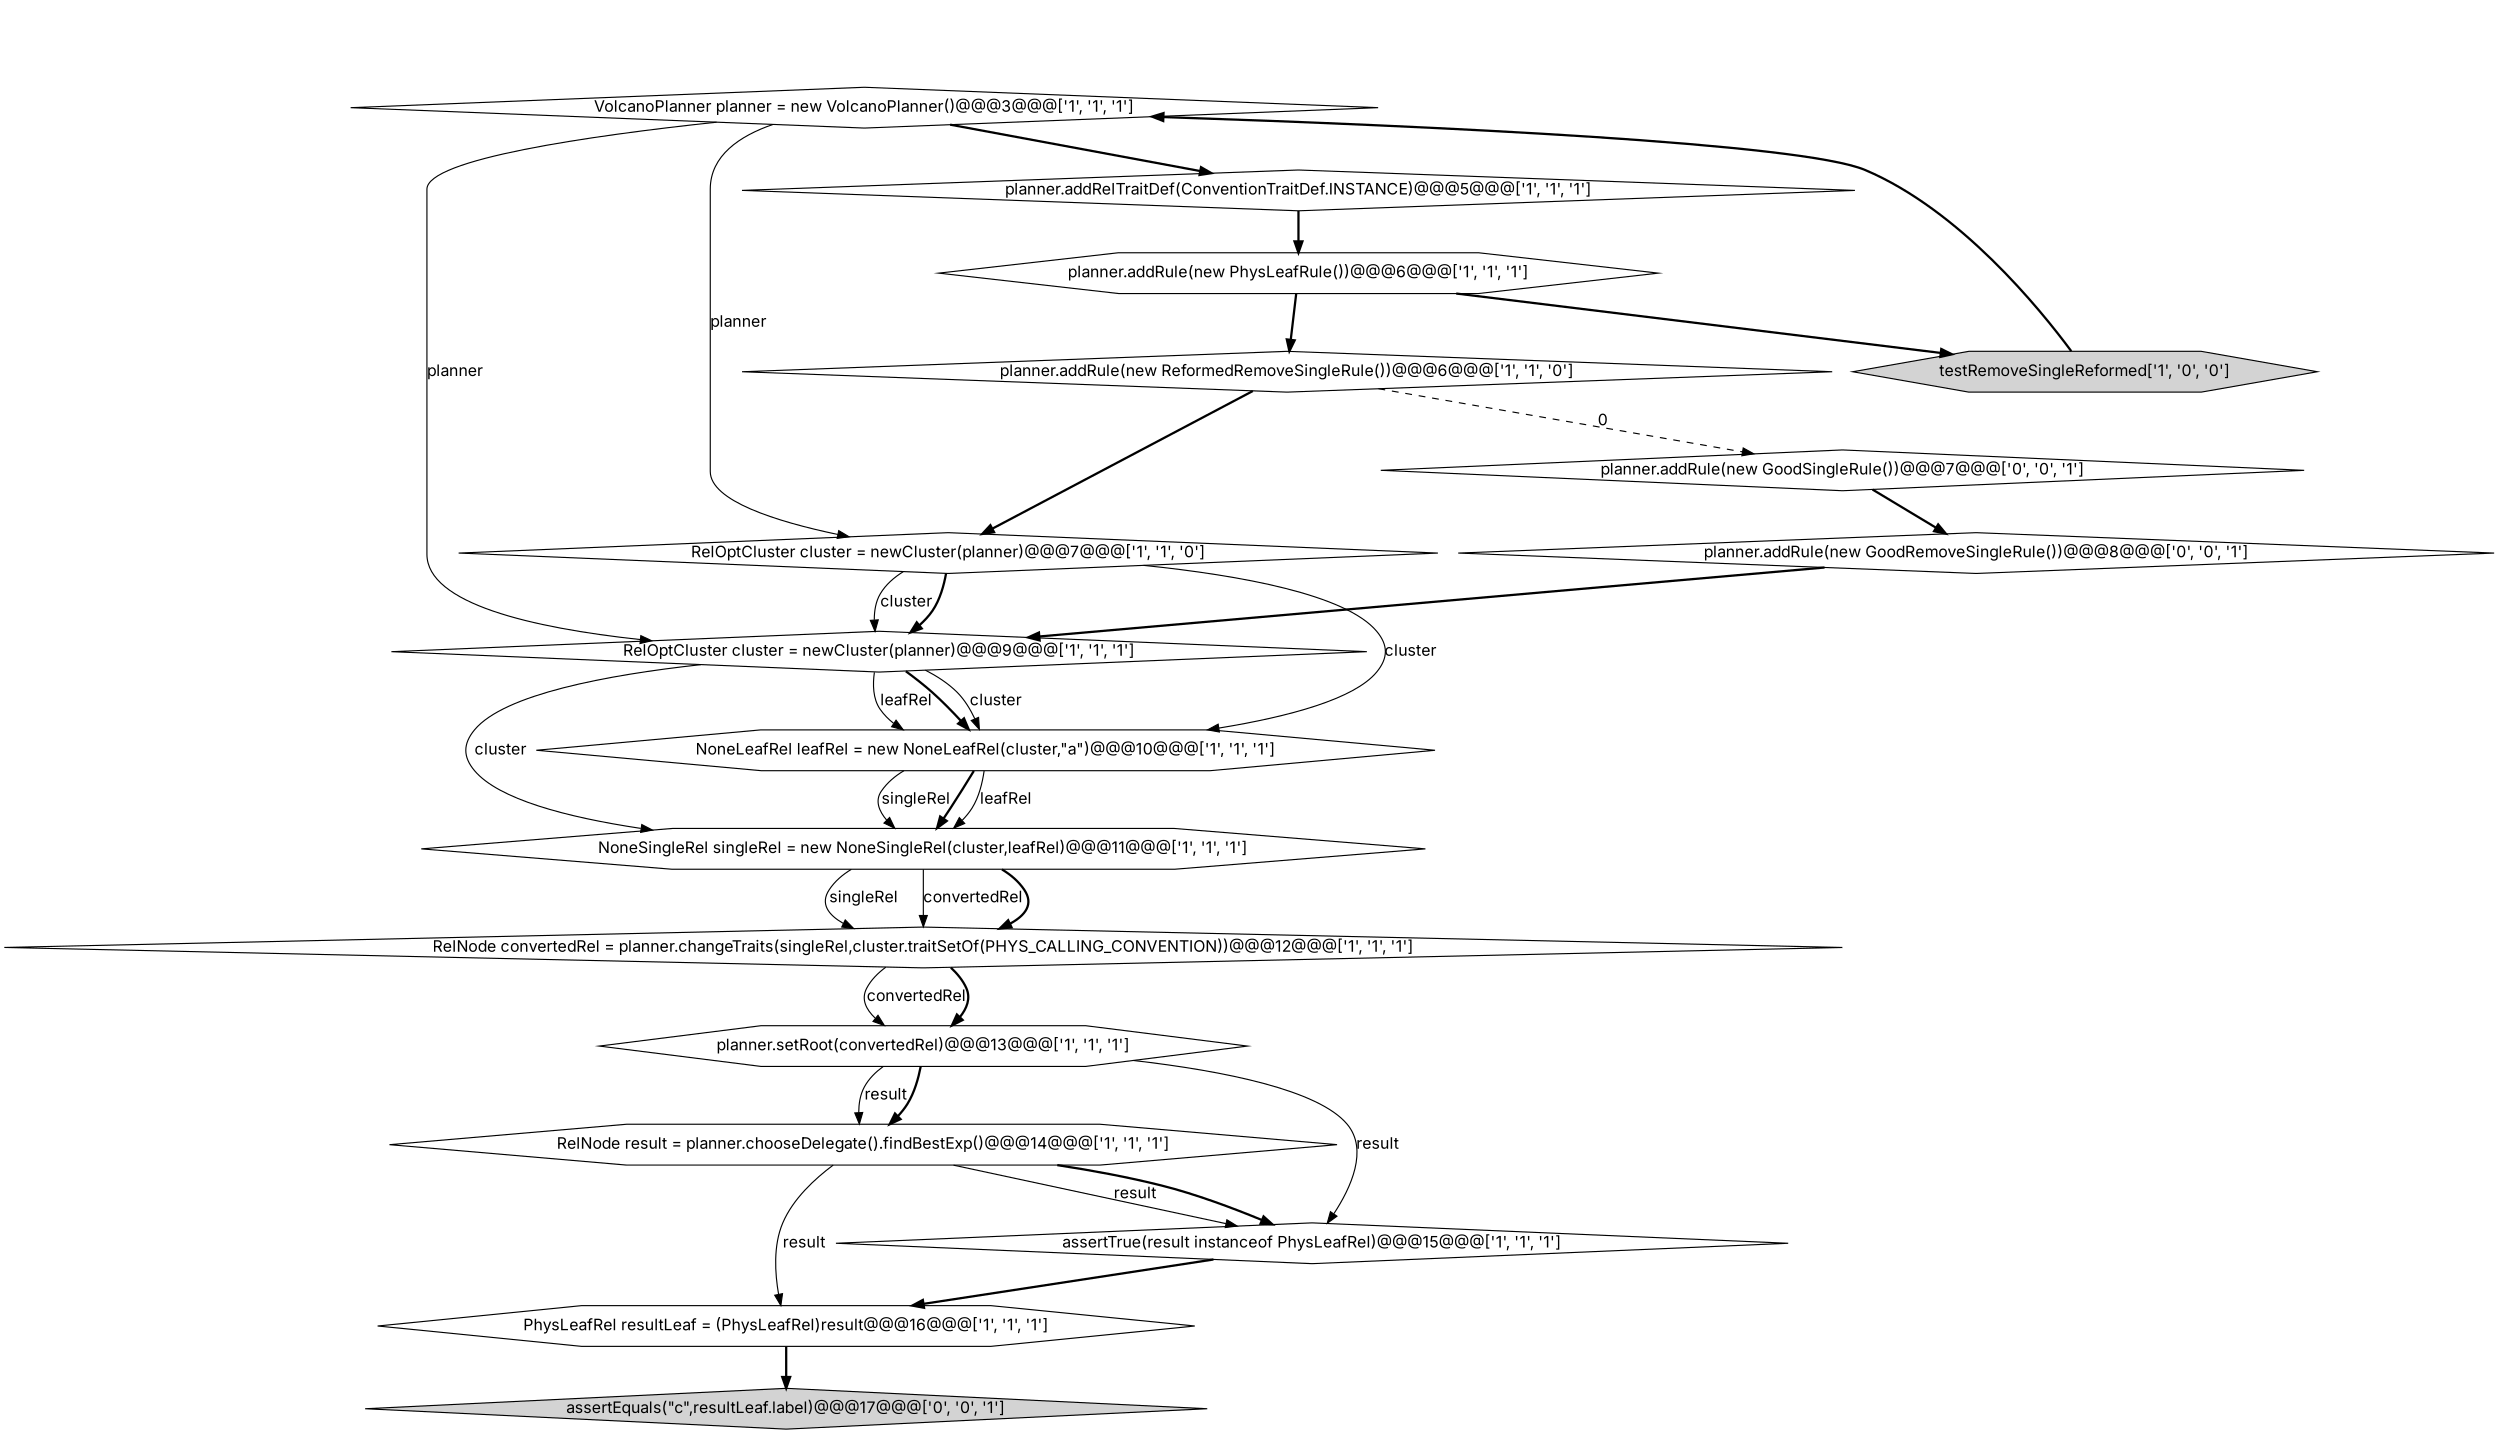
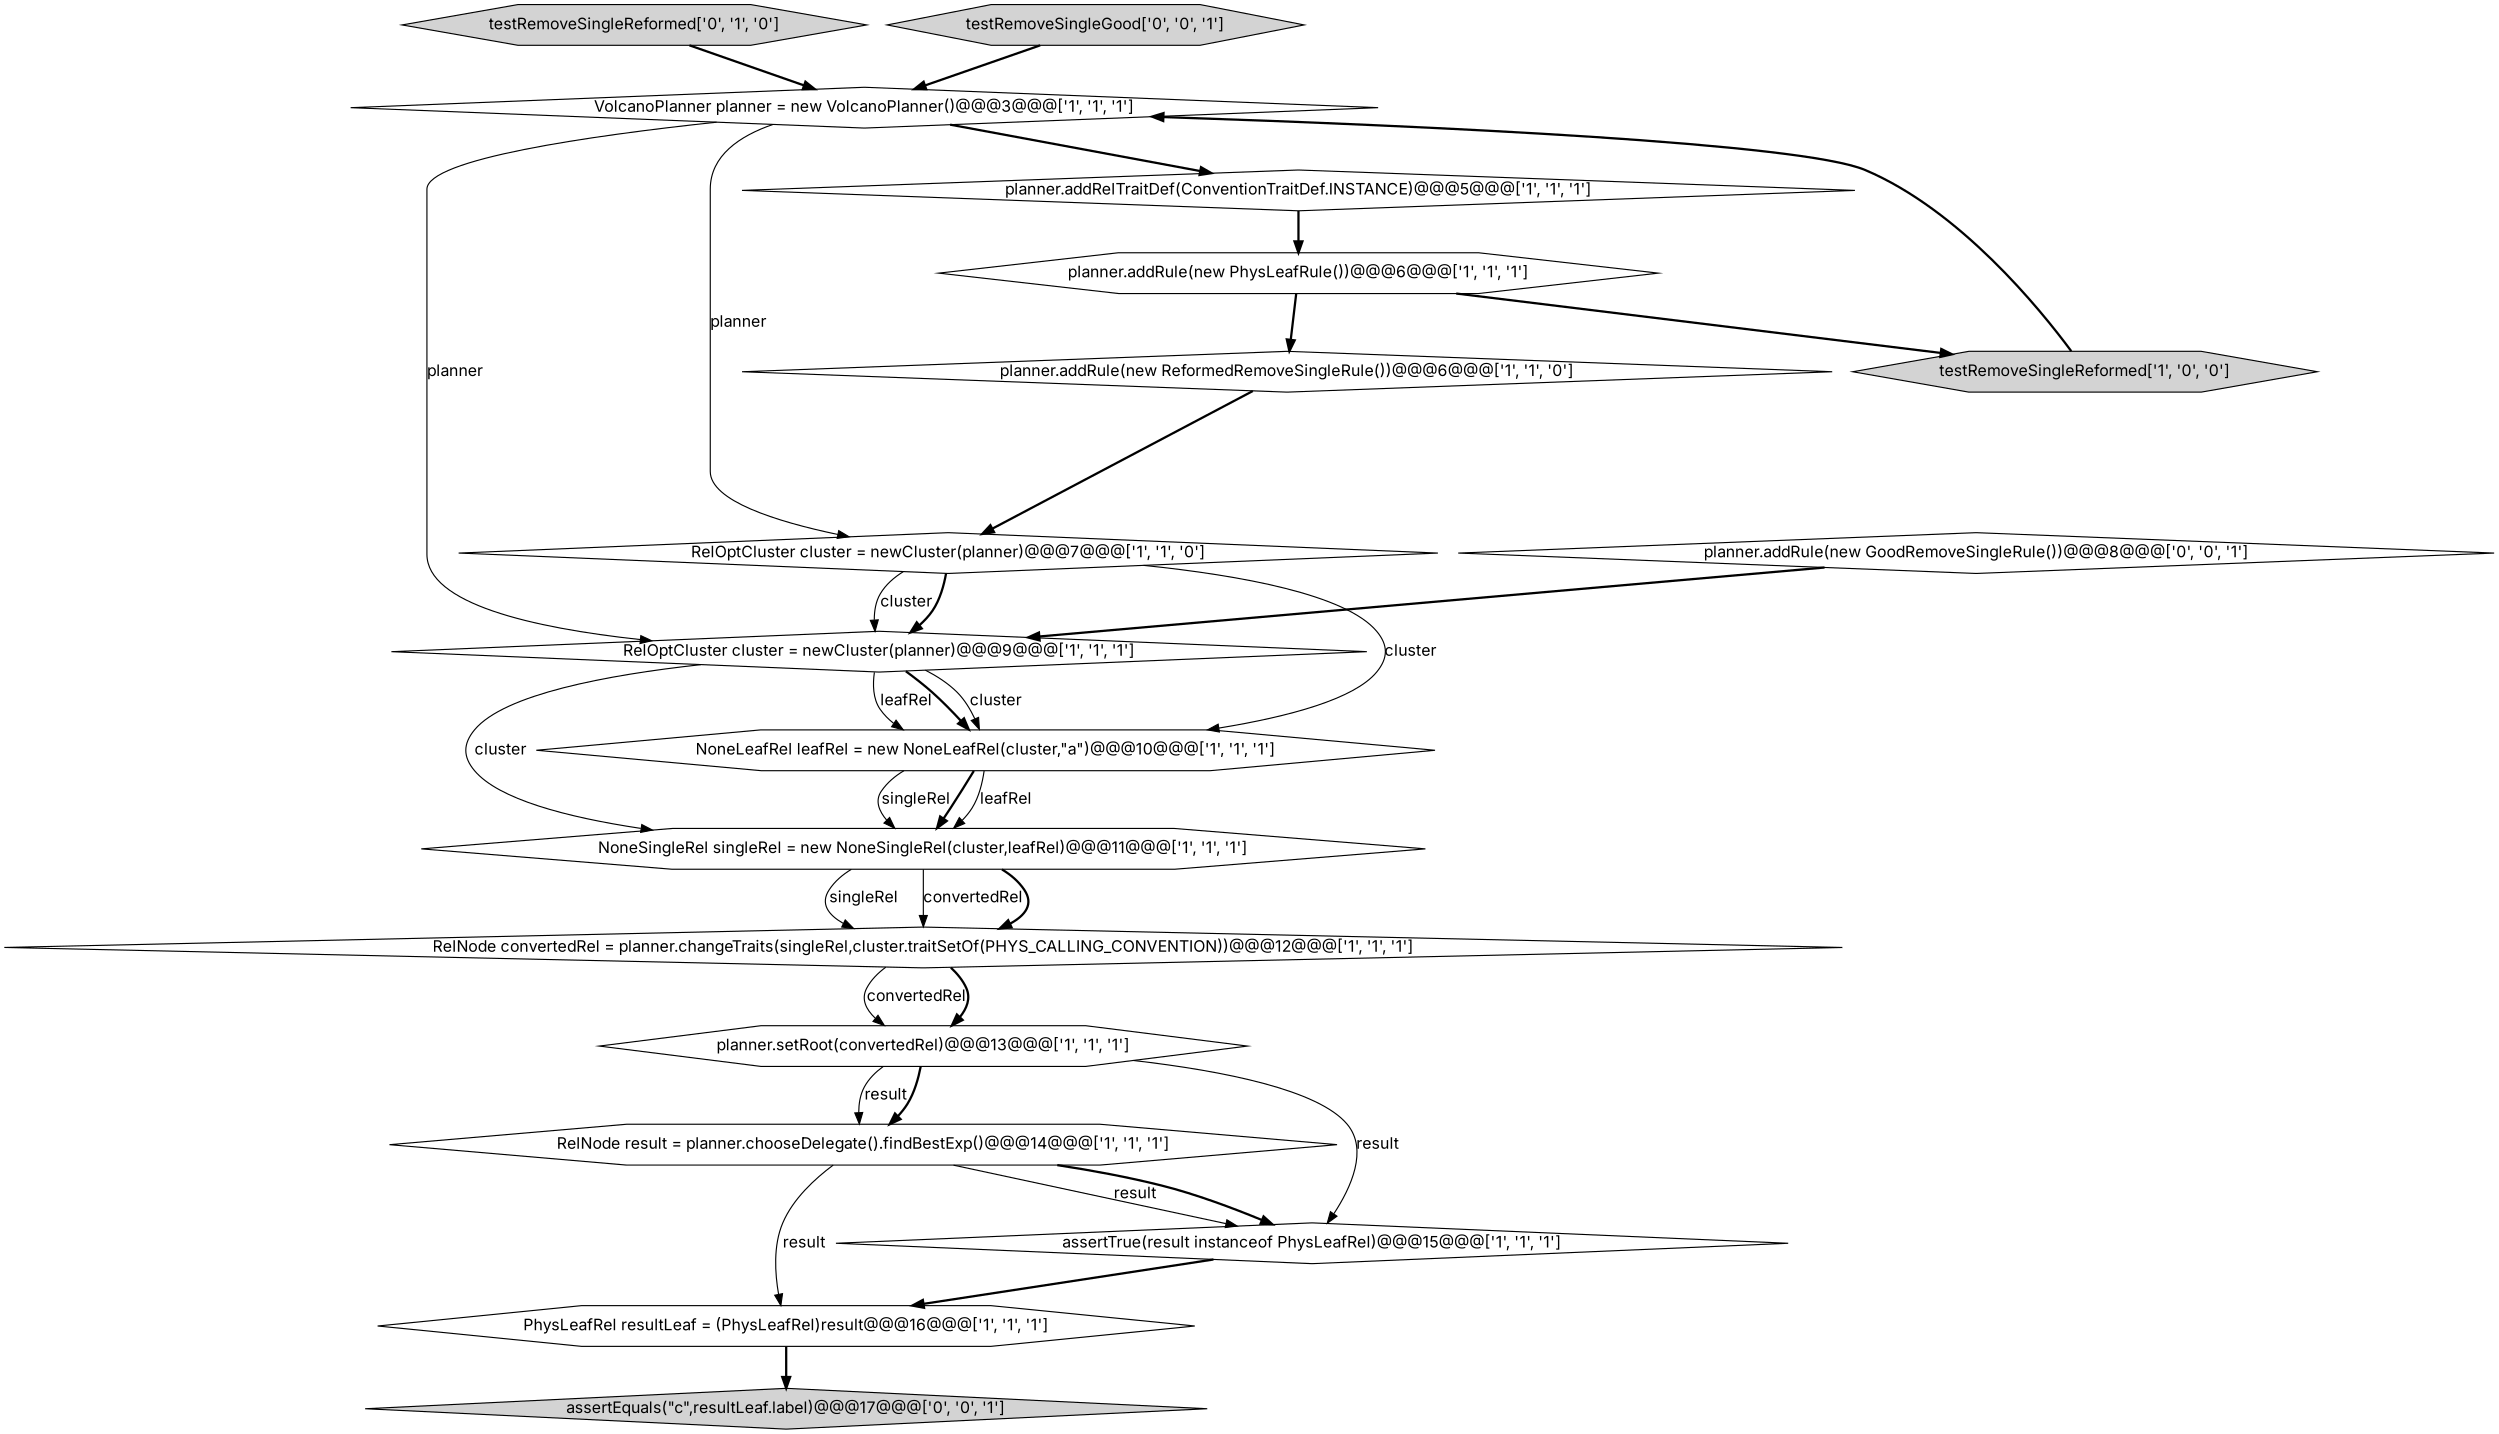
none -> (634, 25)
none -> (1096, 25)
(1842, 470) -> none
